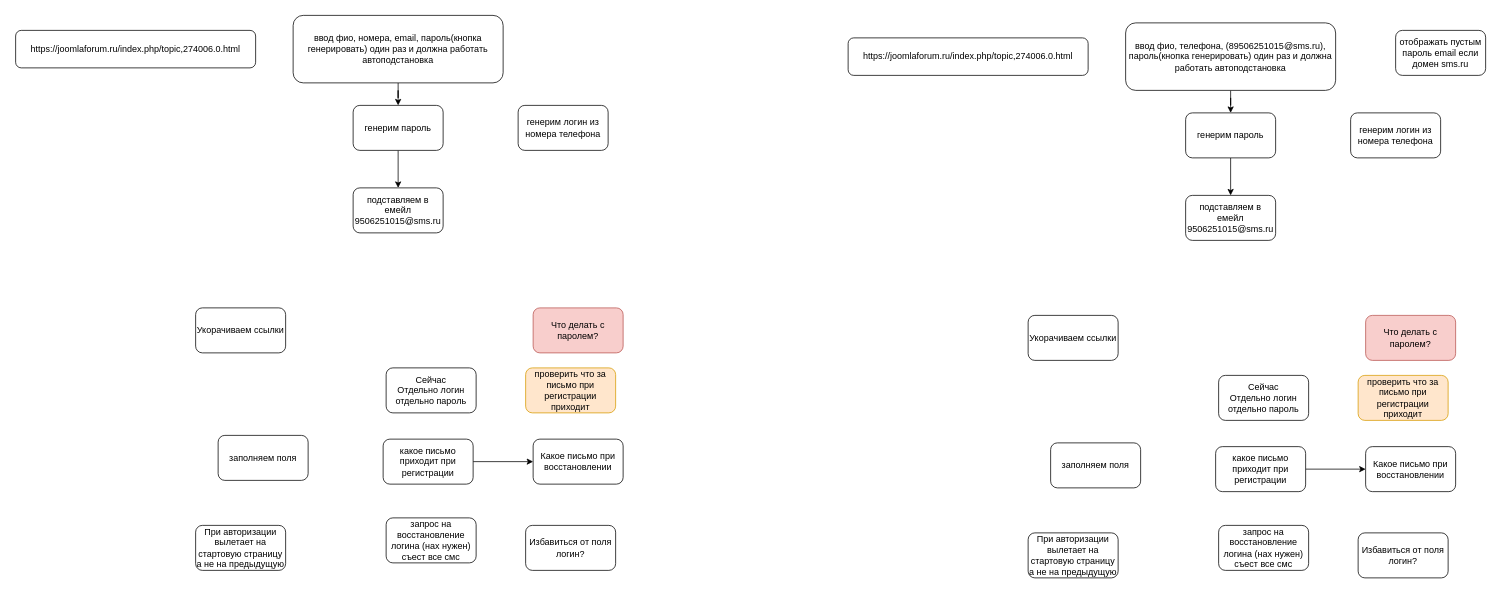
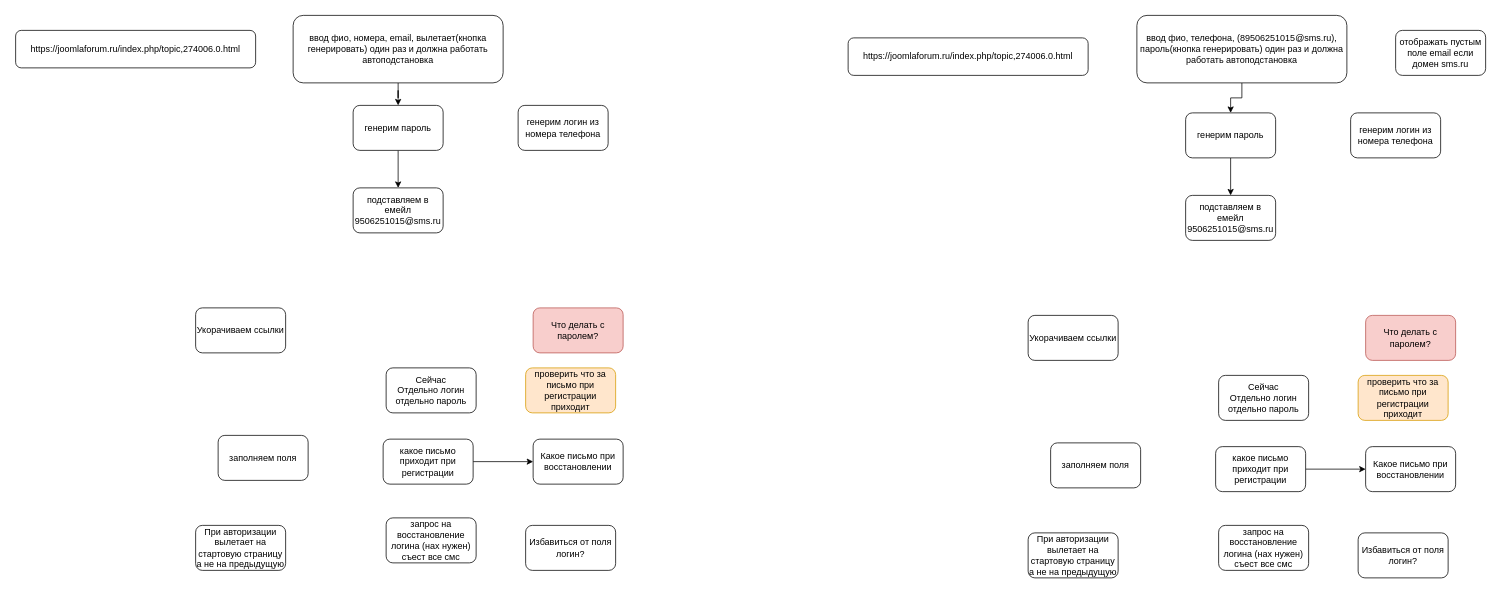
(398, 49) -> (398, 49)
(1440, 53) -> (1440, 53)
(1230, 57) -> (1242, 49)
